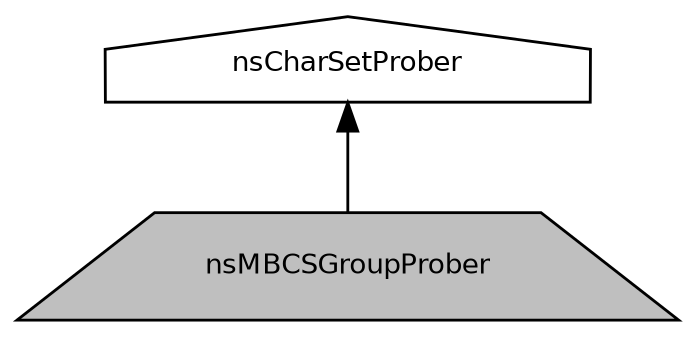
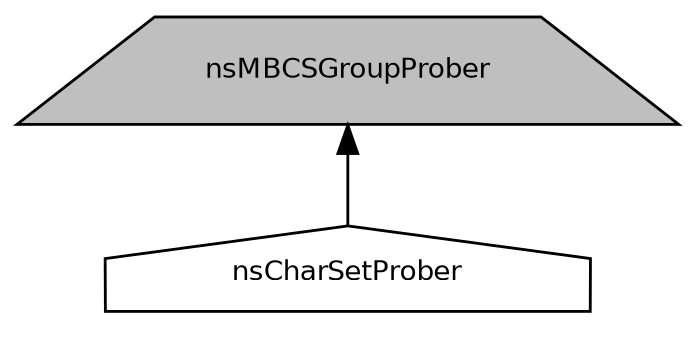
(348, 172) -> (348, 189)
